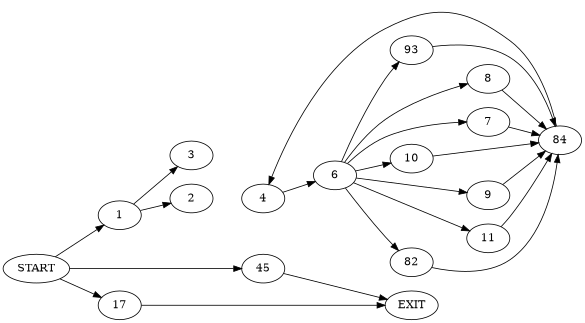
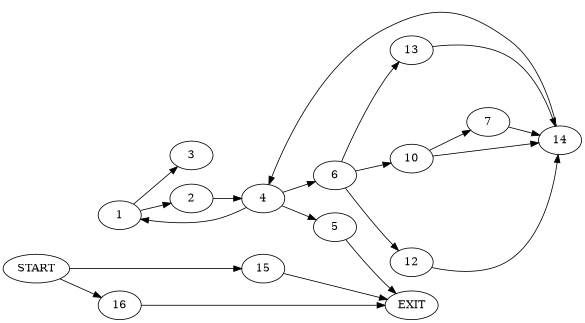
(412, 50) -> (412, 50)
(488, 79) -> none
(399, 132) -> (446, 142)
(560, 140) -> (560, 140)
(488, 195) -> none
none -> (223, 198)
none -> (335, 227)
(488, 238) -> none
(76, 243) -> (199, 222)
(412, 262) -> (412, 262)
(263, 269) -> (263, 269)
(120, 305) -> (120, 305)
